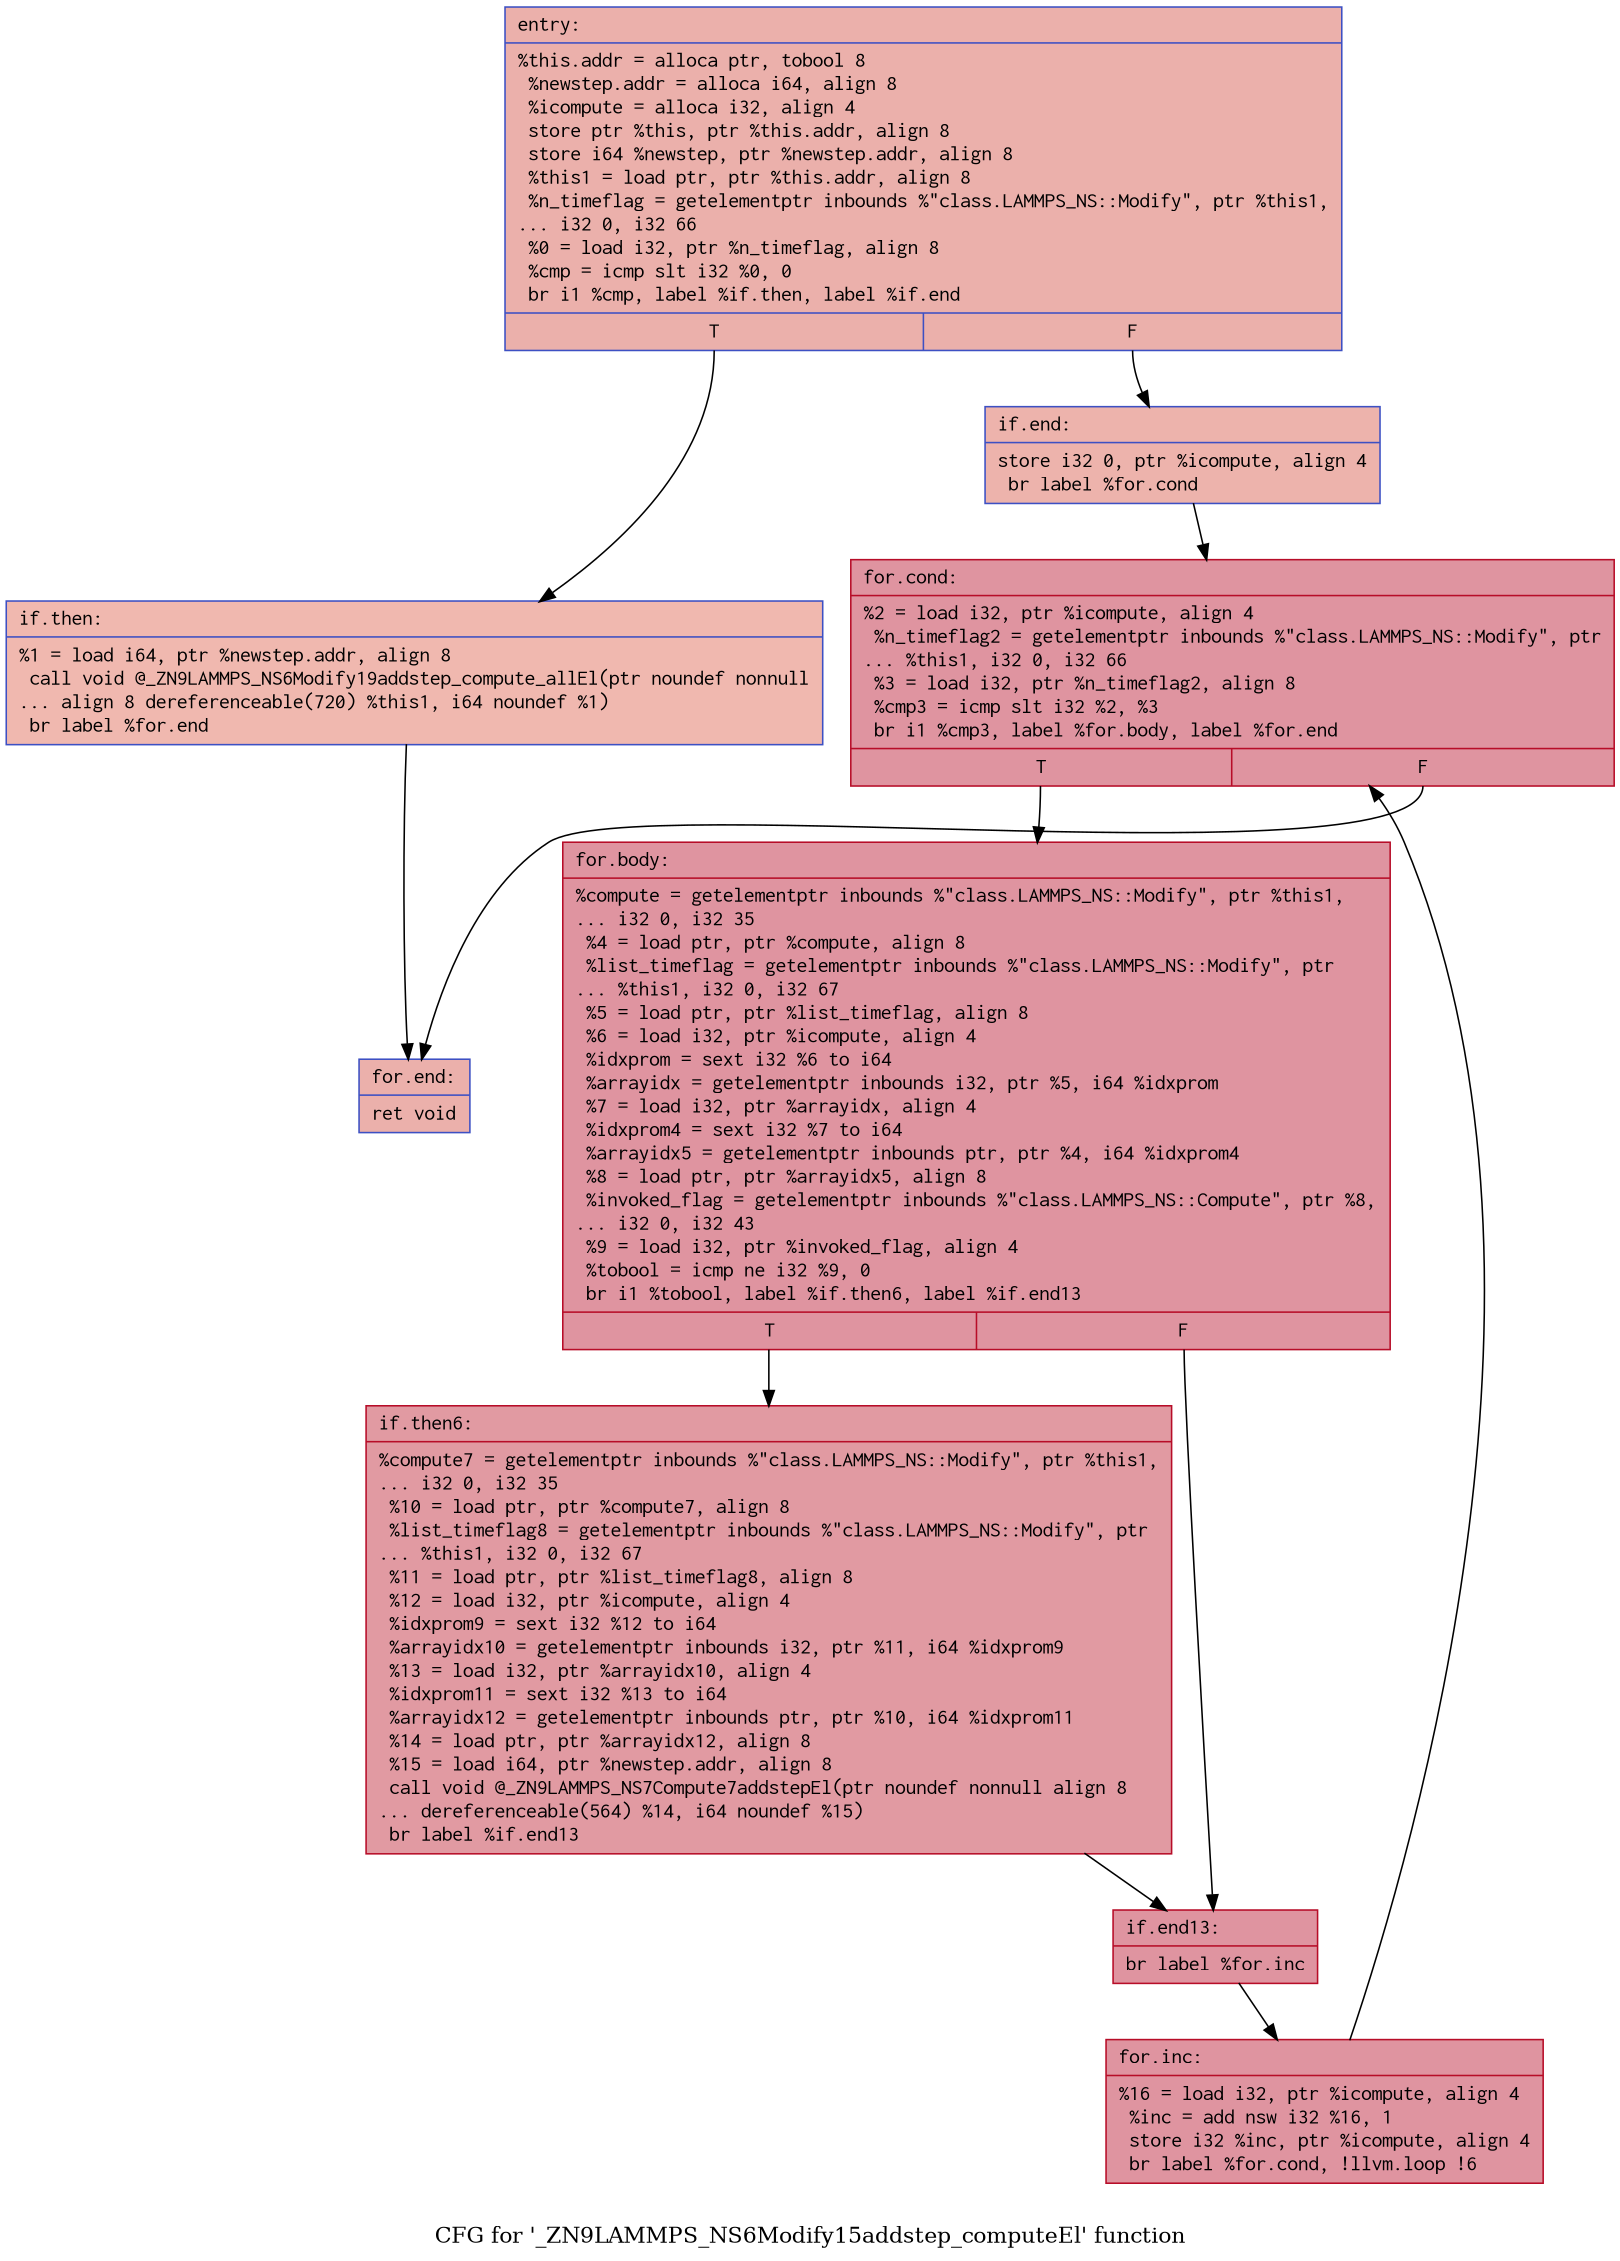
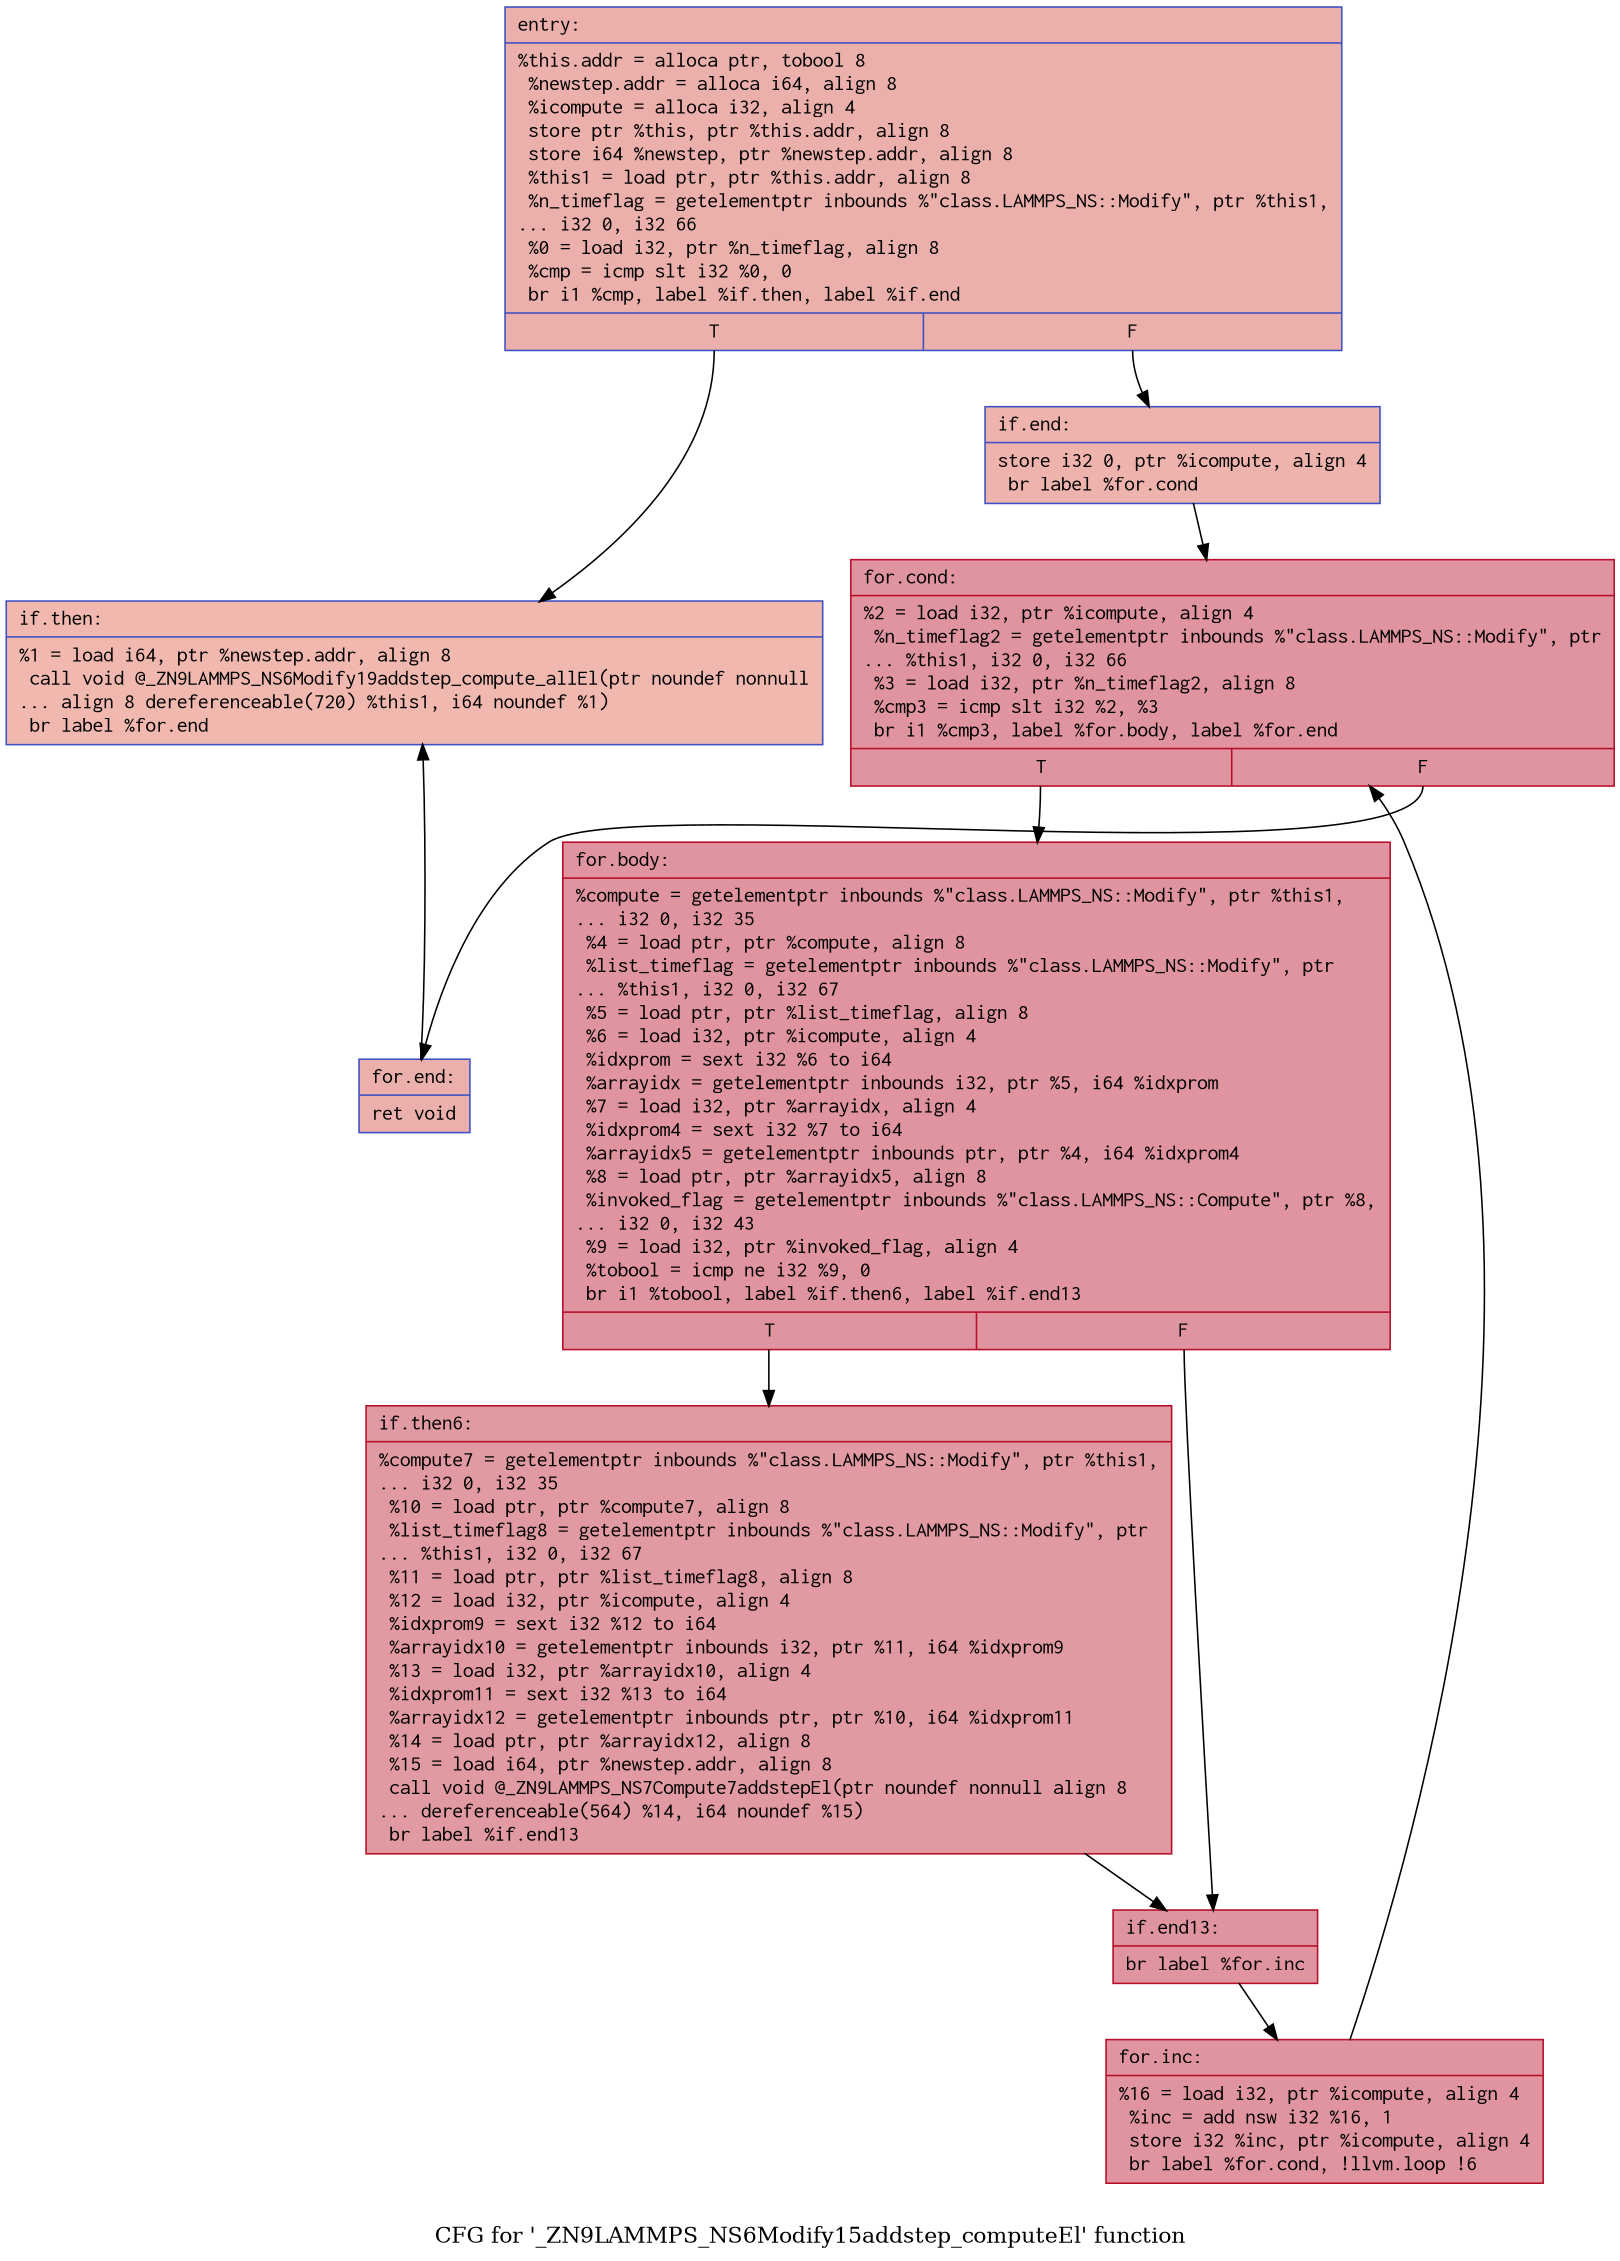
(404, 894) -> (425, 910)
